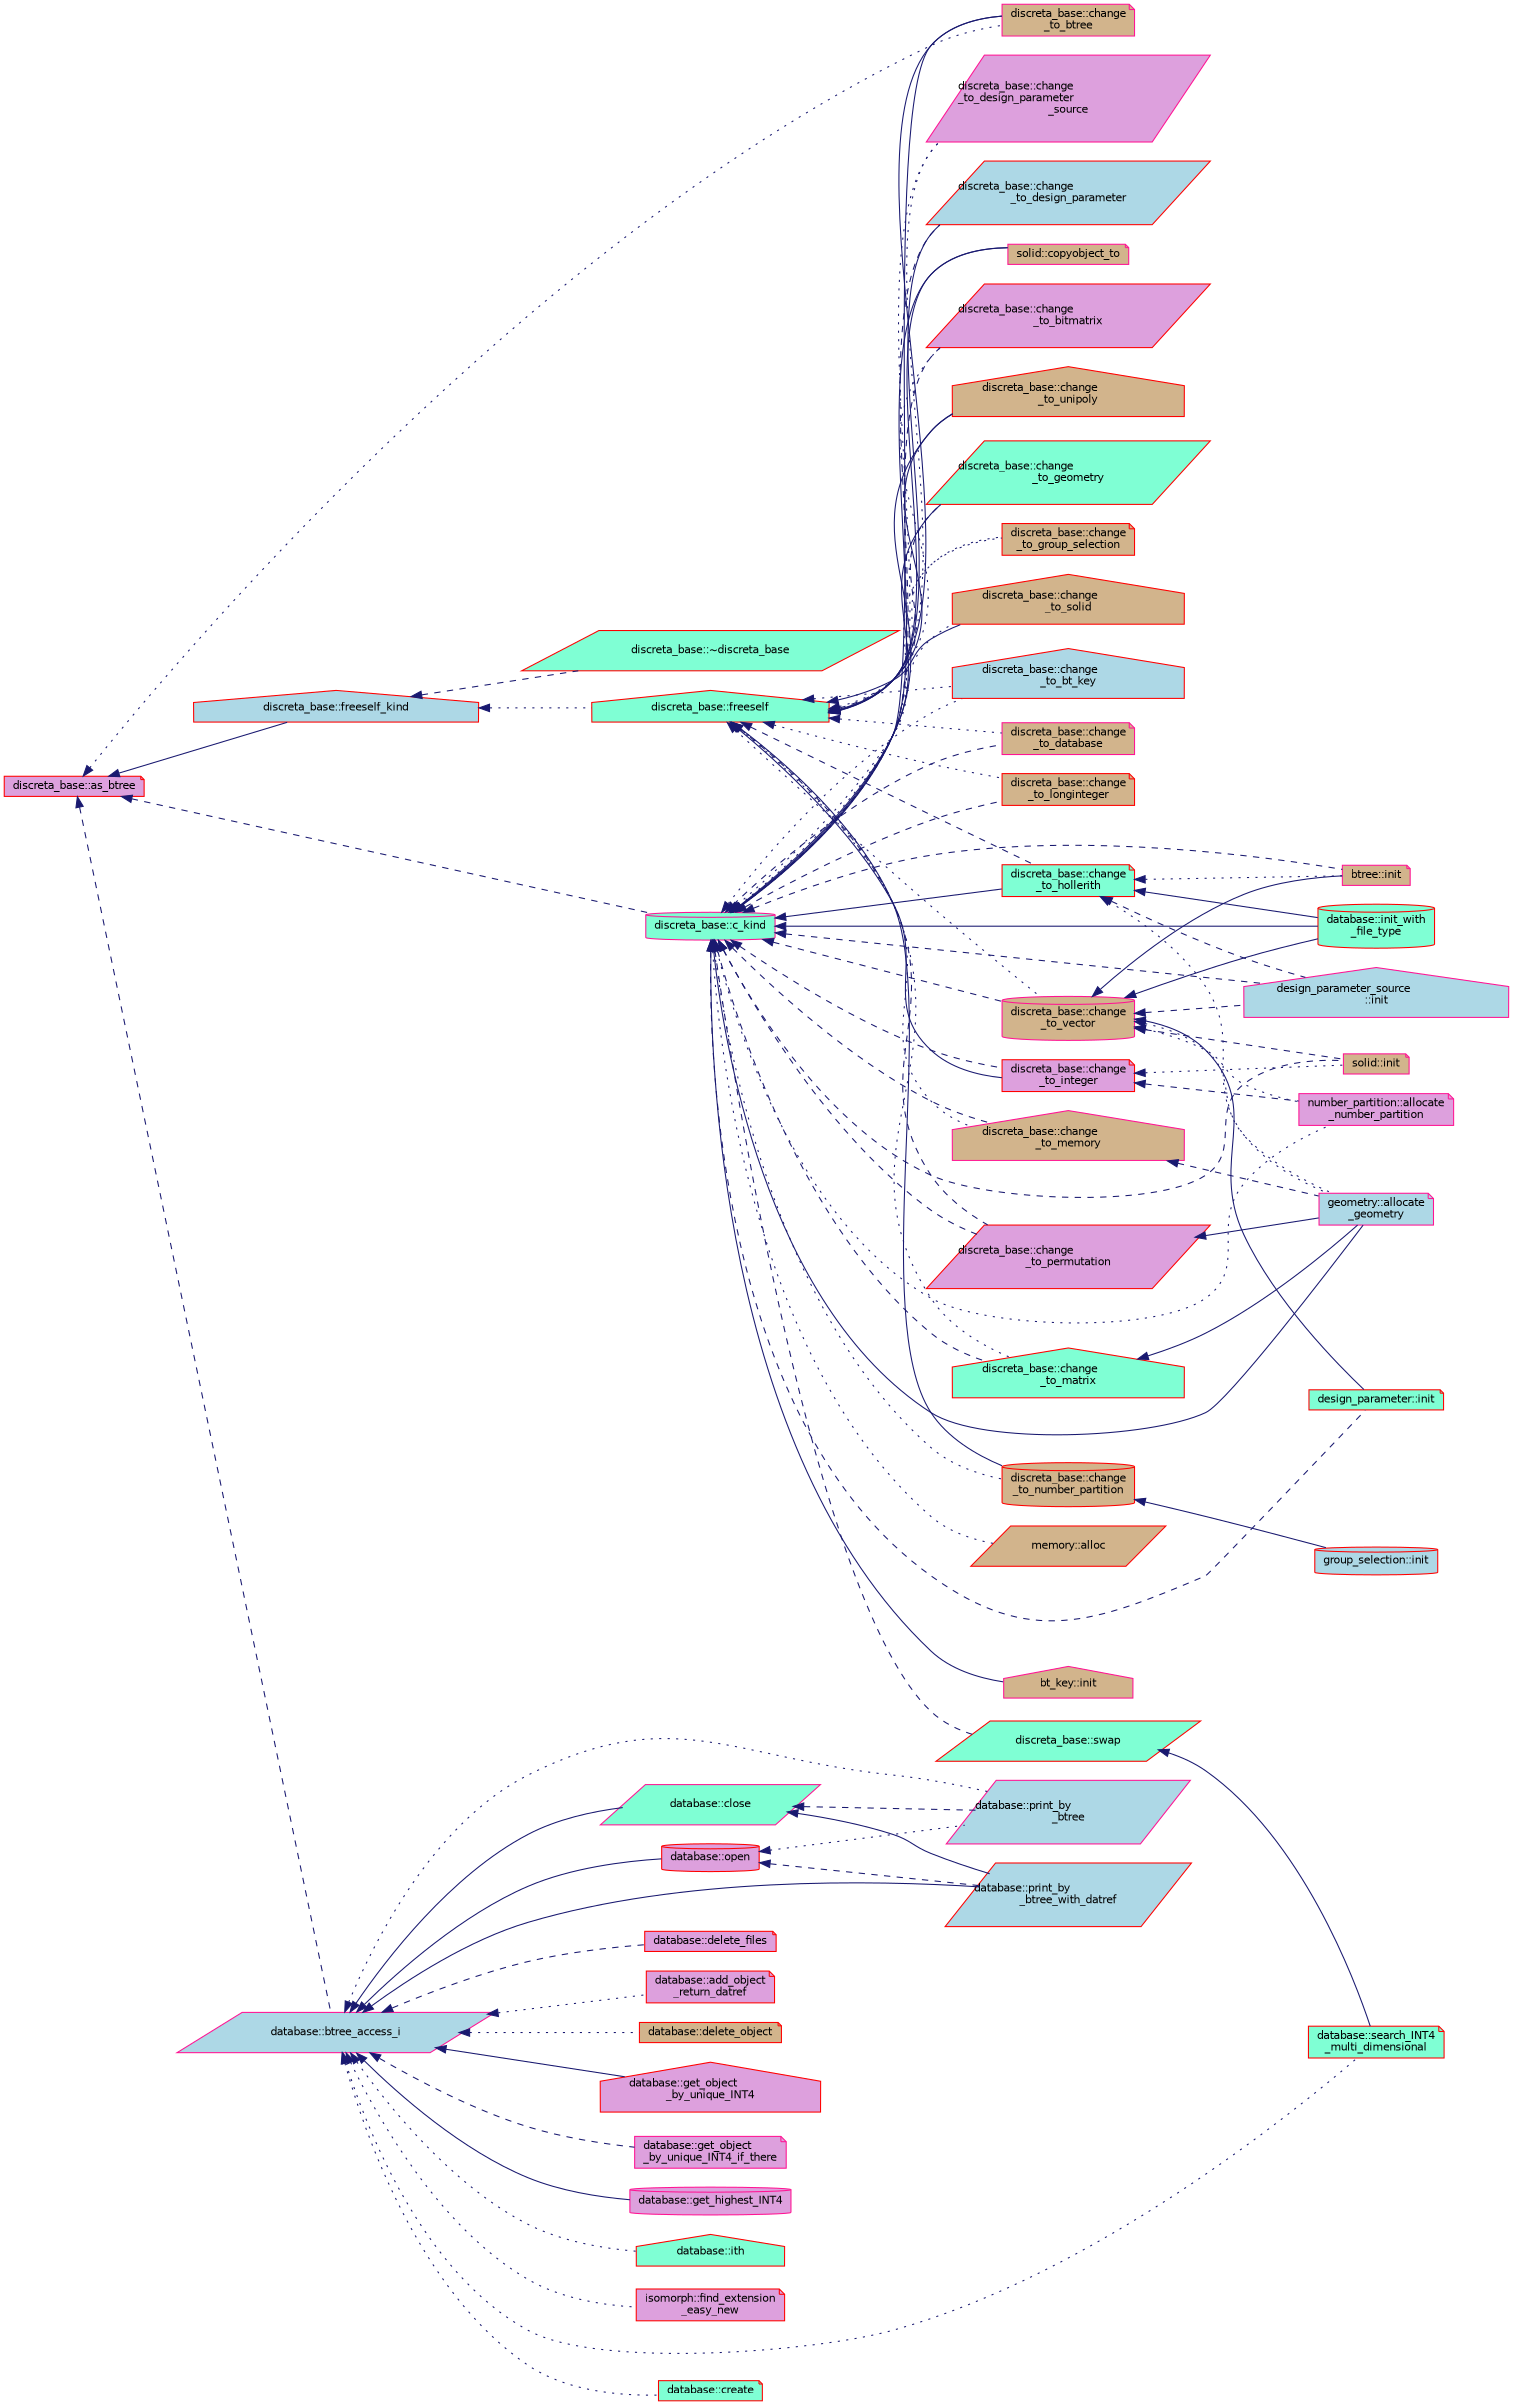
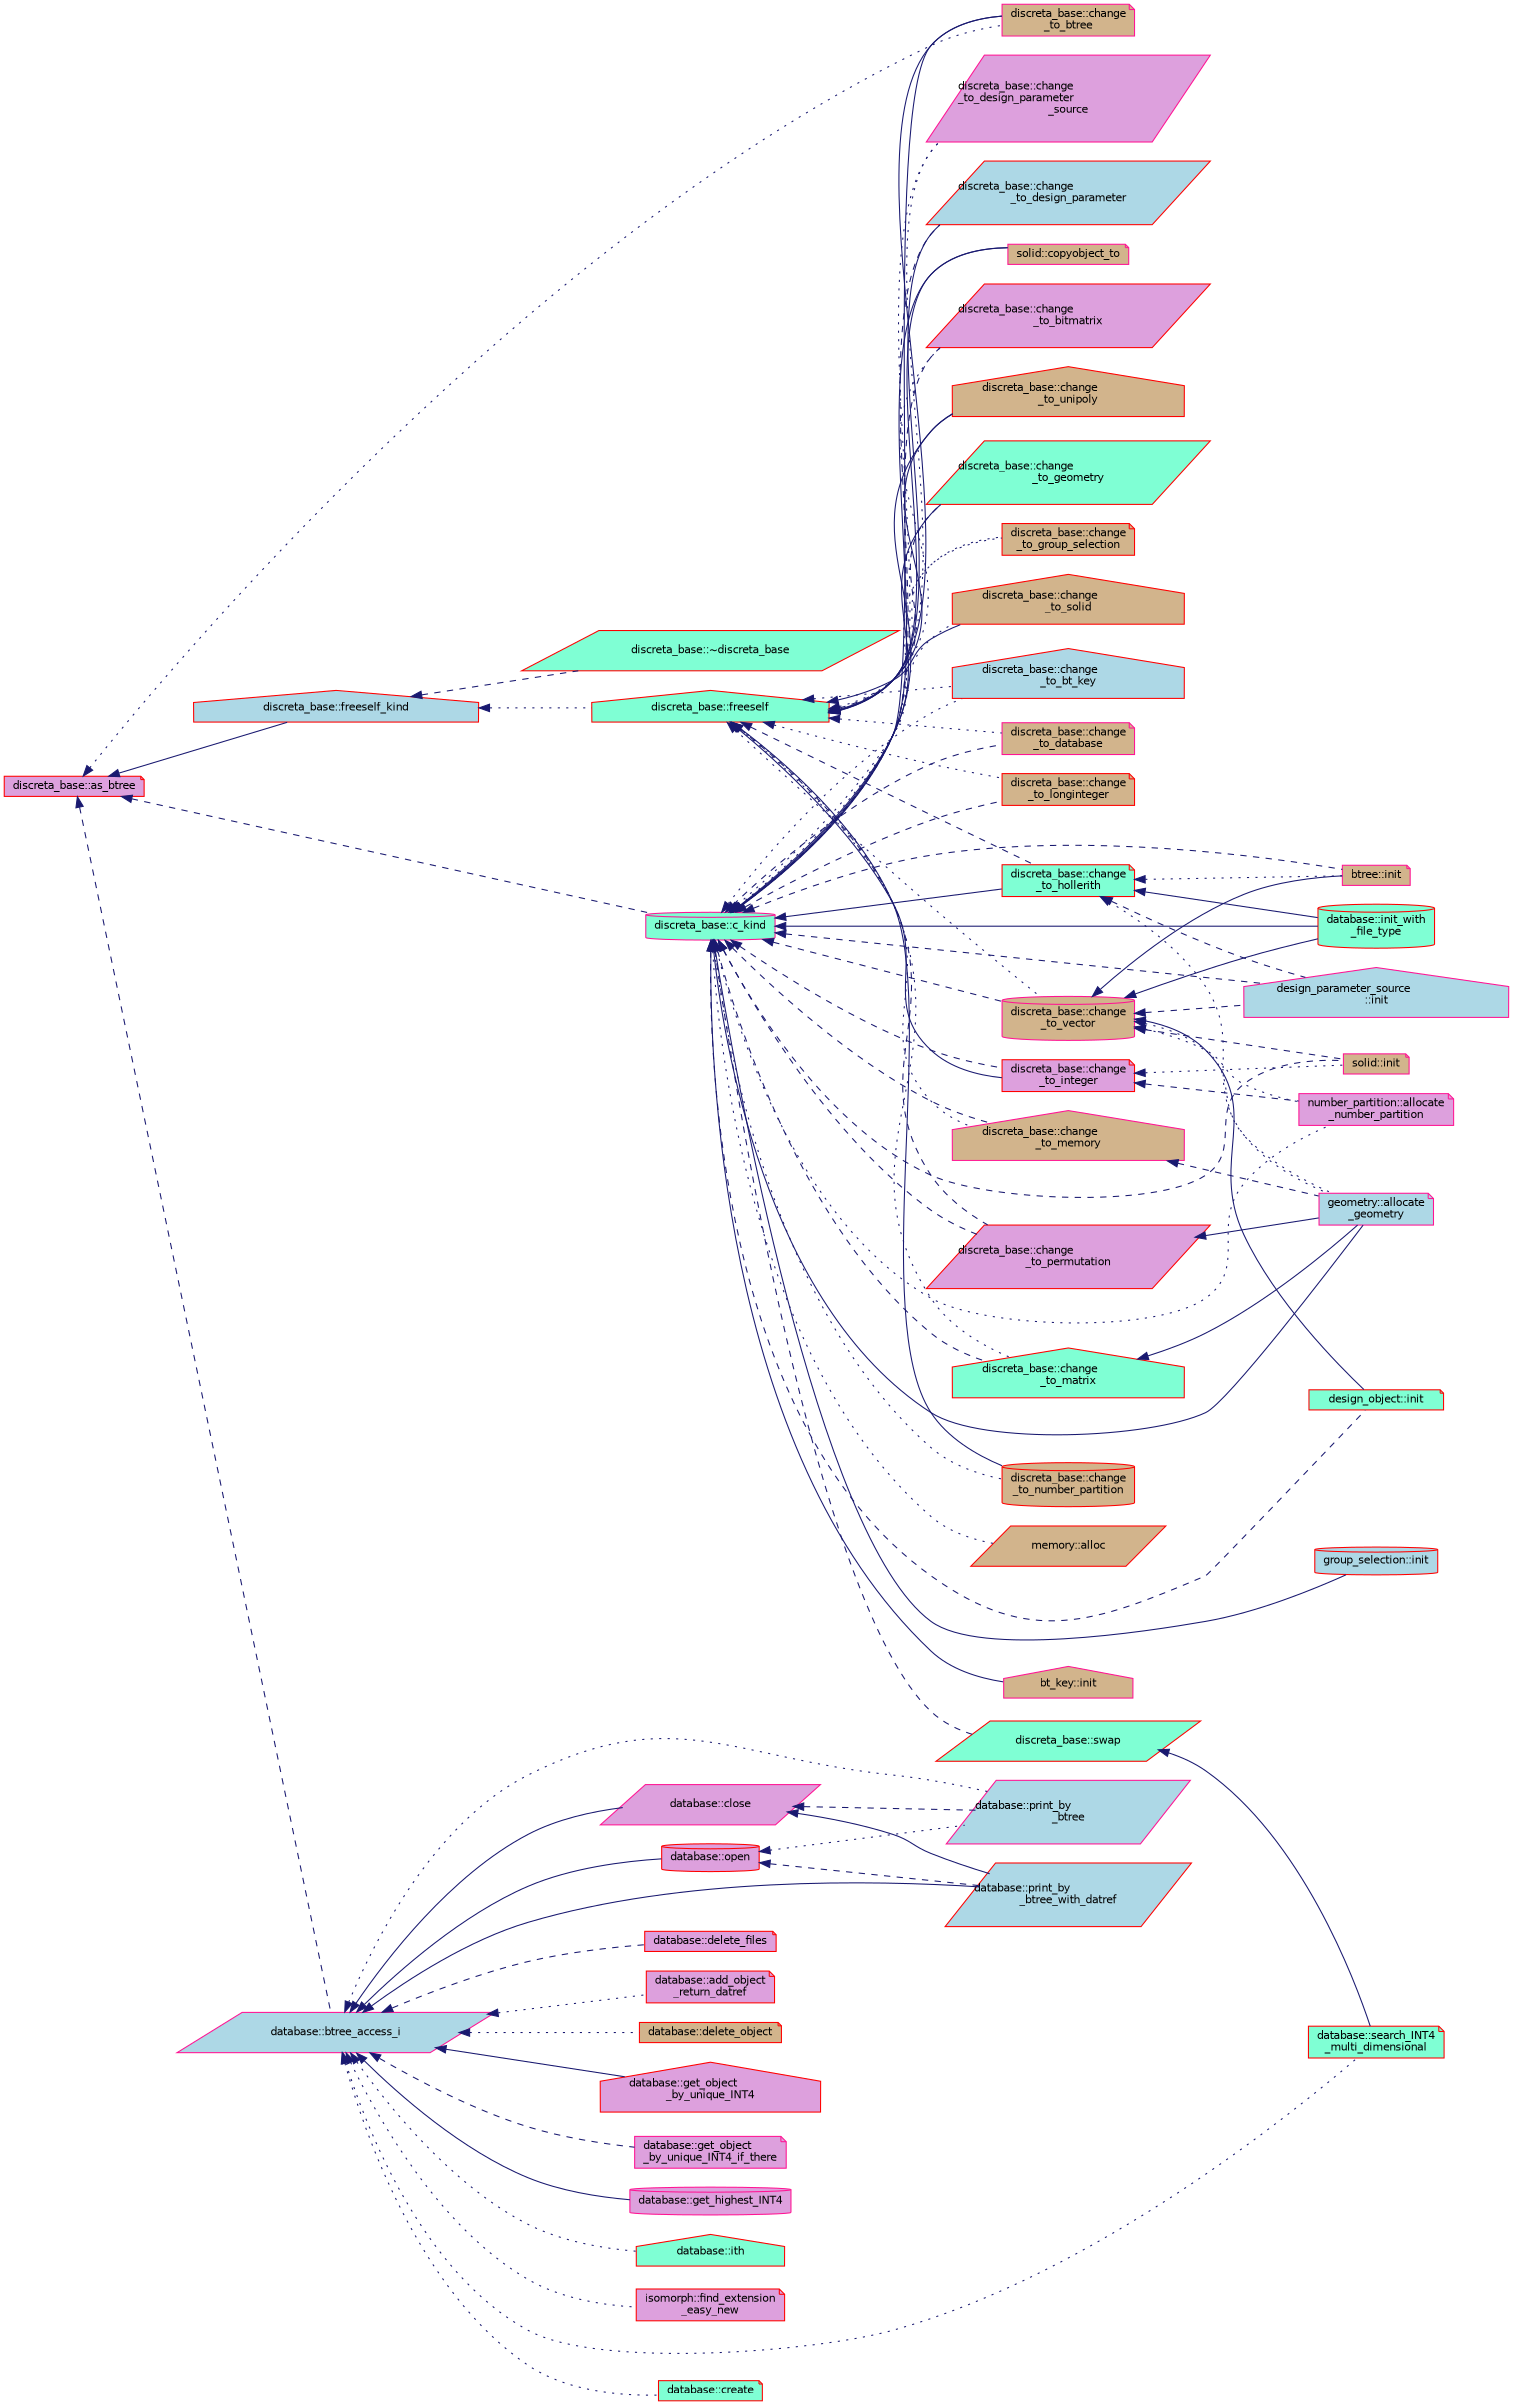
(1376, 1400) -> (1376, 1400)
(1236, 1524) -> (867, 1528)
(710, 1805) -> (710, 1805)
